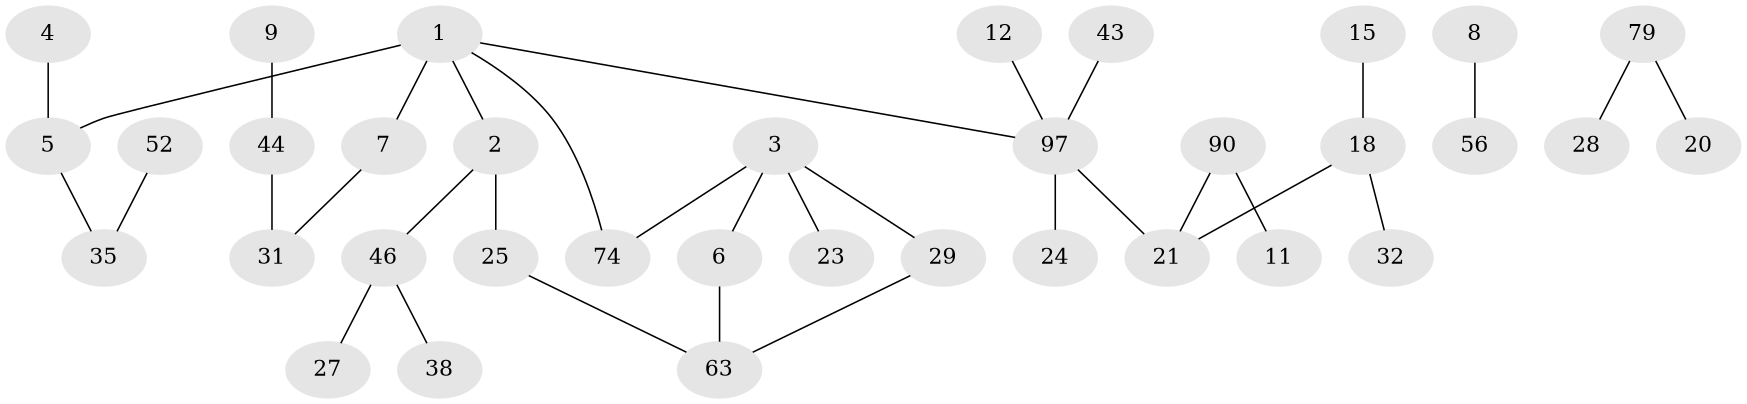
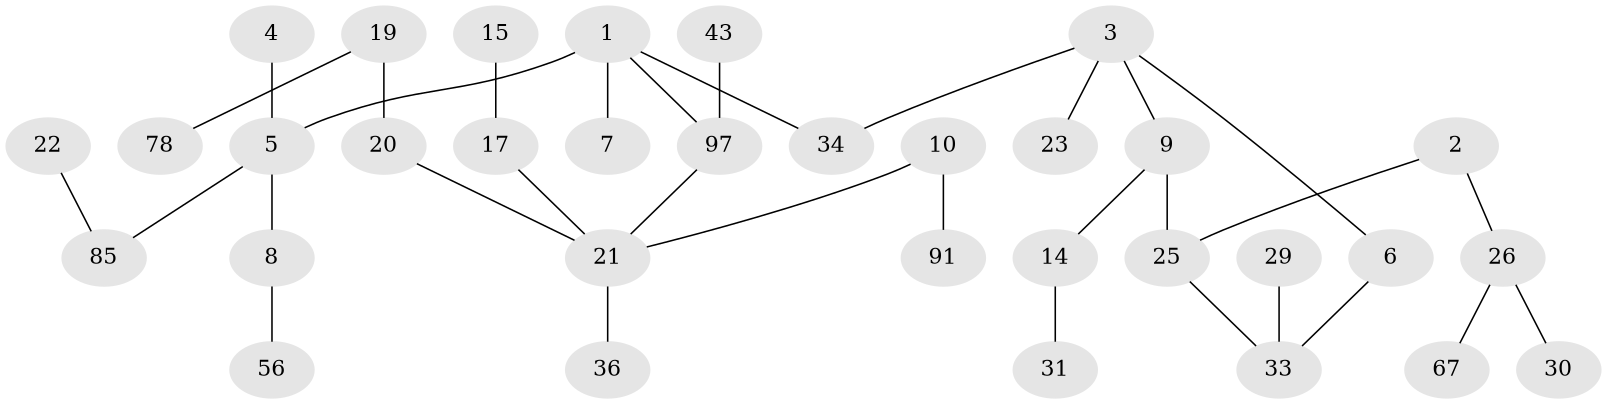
(999, 34) -> none
(1643, 34) -> (384, 34)
(468, 90) -> none
(160, 146) -> (48, 146)
(272, 146) -> (1055, 258)
(1223, 146) -> (943, 146)
(1363, 146) -> (496, 146)
(1587, 146) -> (160, 146)
none -> (272, 202)
(328, 202) -> none
none -> (496, 202)
(860, 202) -> (1139, 90)
none -> (1167, 202)
(104, 258) -> (104, 258)
(384, 258) -> (1503, 258)
(608, 258) -> (831, 146)
(1055, 258) -> none
(1279, 258) -> (943, 258)
(1391, 258) -> none
(328, 370) -> (1447, 370)
(440, 370) -> (1559, 370)
none -> (608, 370)
(720, 370) -> (1279, 370)
